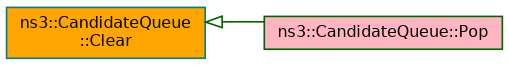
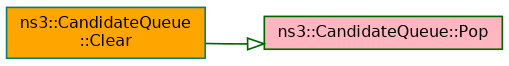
(243, 22) -> (227, 44)
